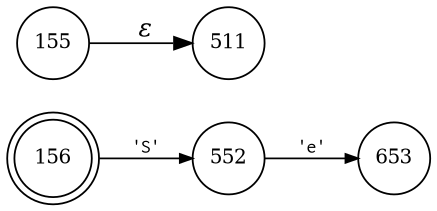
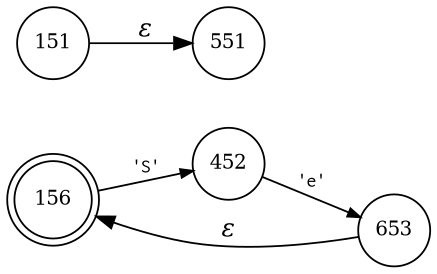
(53, 43) -> (53, 43)
(229, 43) -> (229, 43)
(229, 158) -> (229, 164)
none -> (235, 247)
